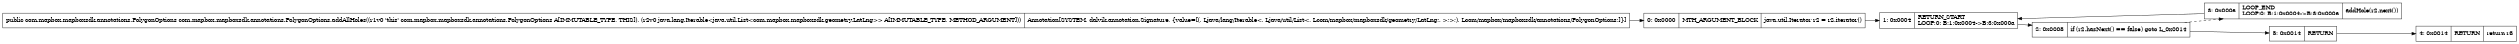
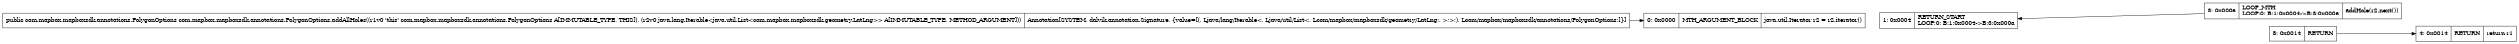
(2259, 8) -> (2259, 8)
(1870, 21) -> none
(2111, 30) -> none
(2500, 33) -> (2500, 33)
